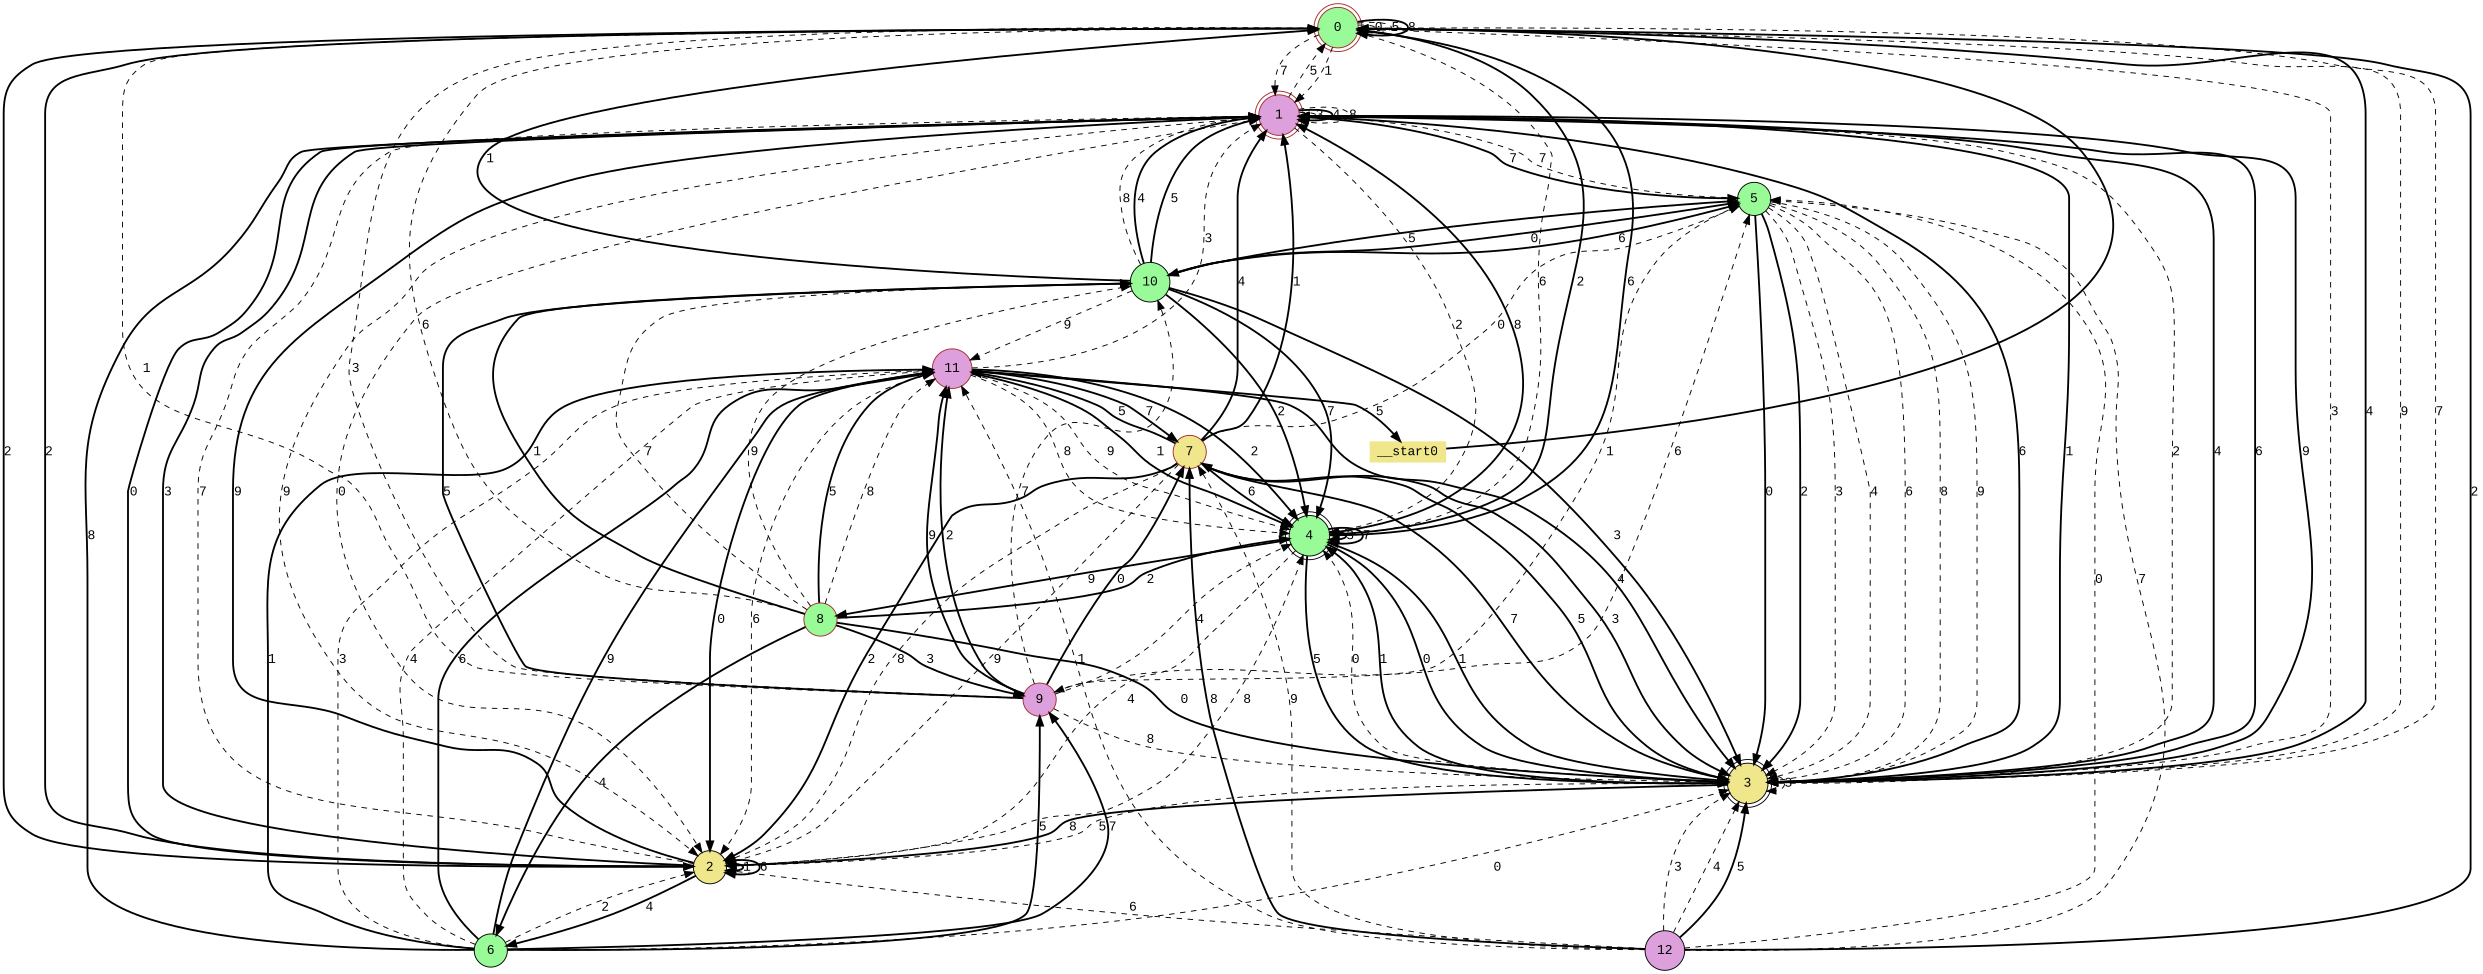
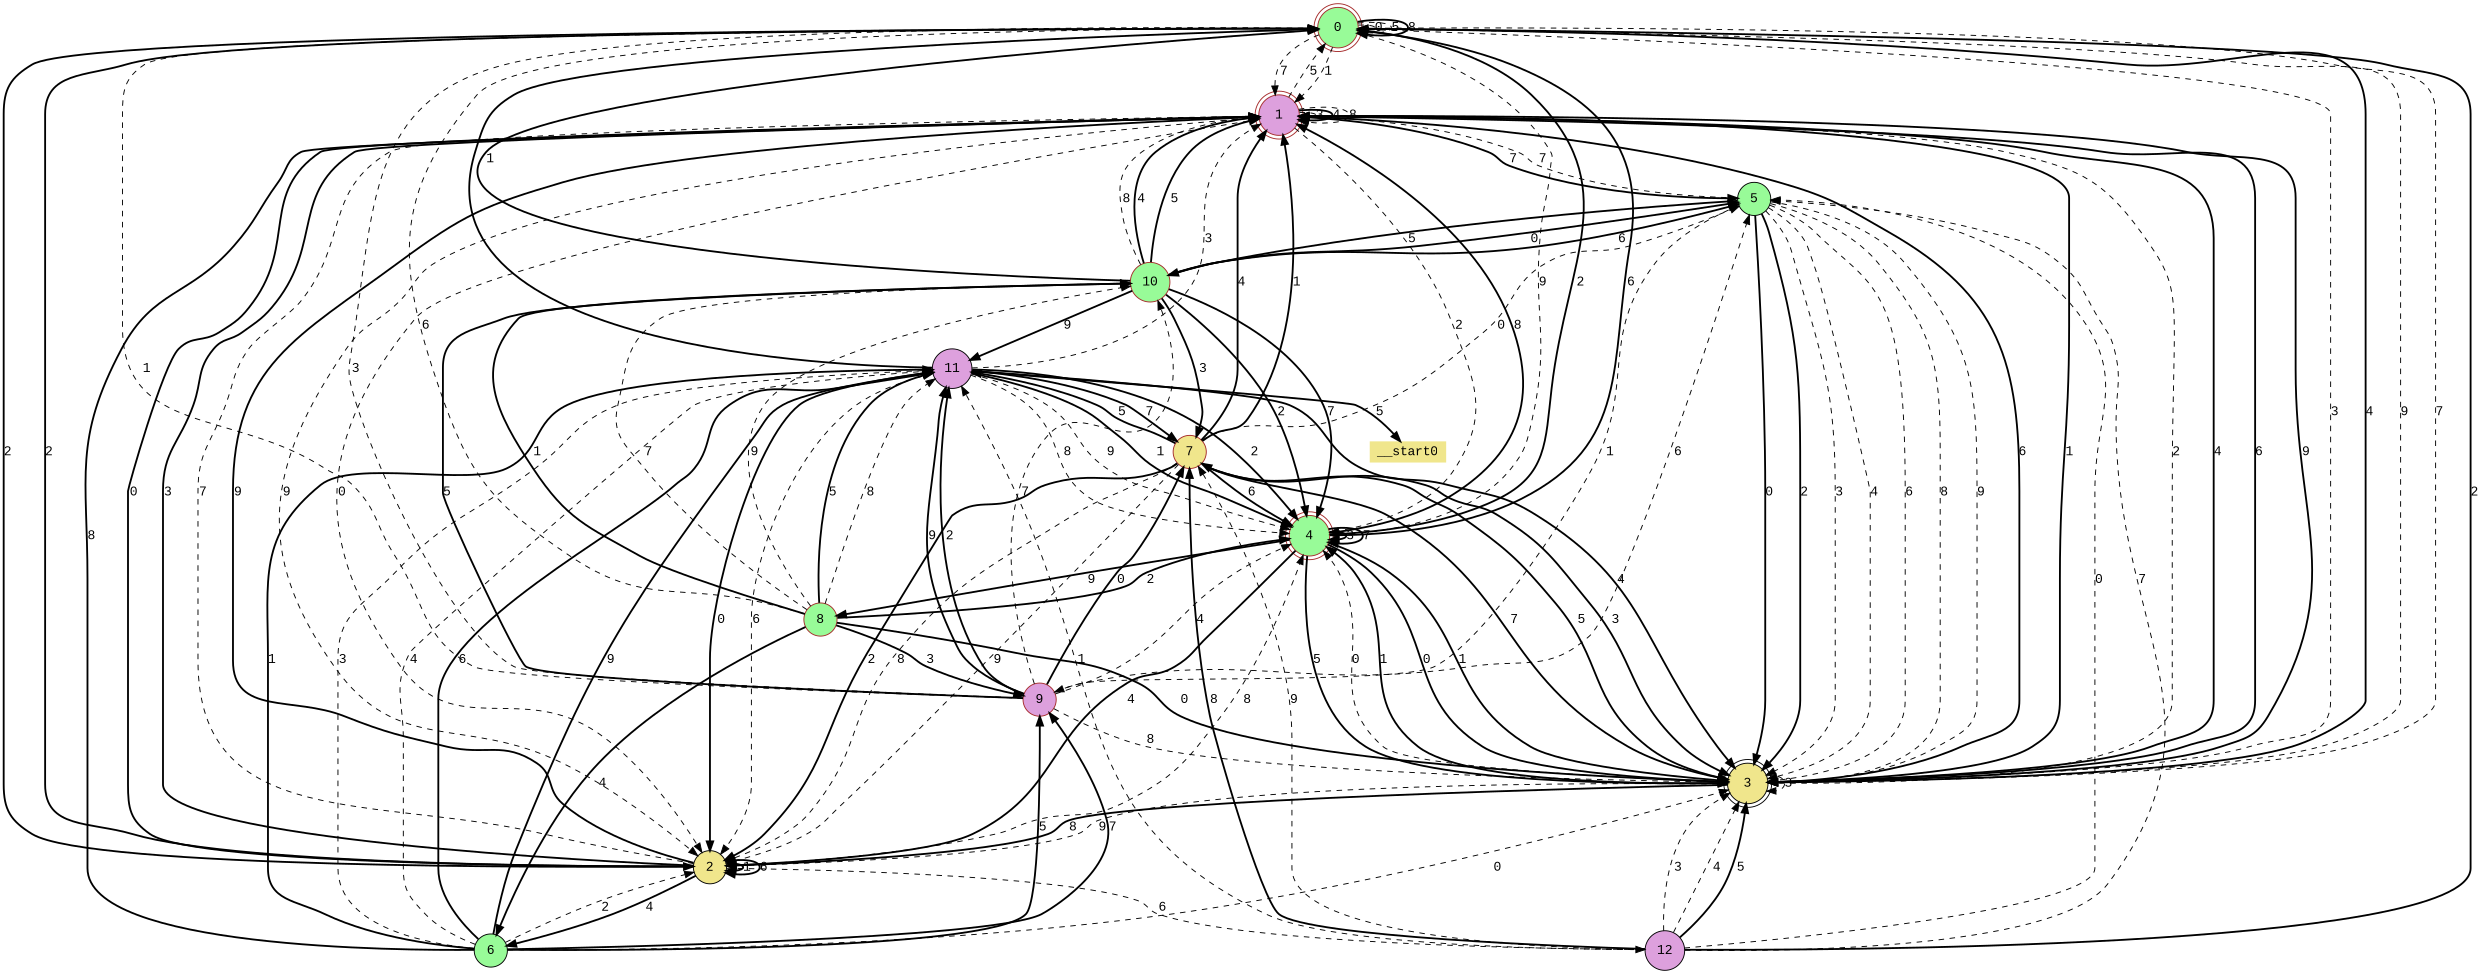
(2112, 225) -> (590, 76)
(1150, 282) -> (1150, 282)
(1543, 282) -> (1543, 282)
(1056, 324) -> (1056, 324)
(952, 369) -> (952, 369)
(1511, 453) -> (1192, 360)
(1309, 536) -> (1309, 536)
(1046, 770) -> (1046, 770)
(1103, 827) -> (1103, 827)
(1190, 919) -> (1178, 919)
